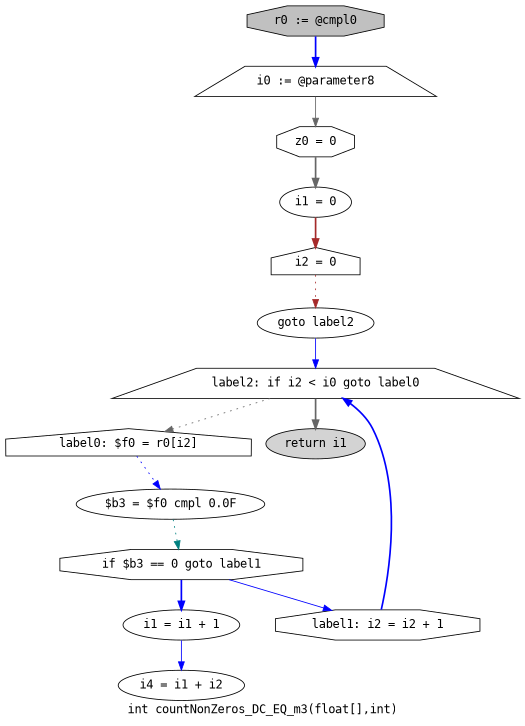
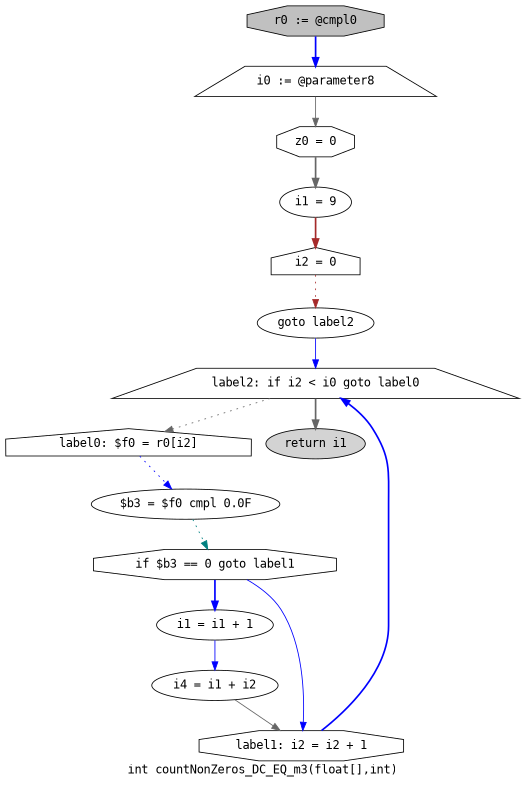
(316, 202) -> (316, 202)
none -> (254, 713)
